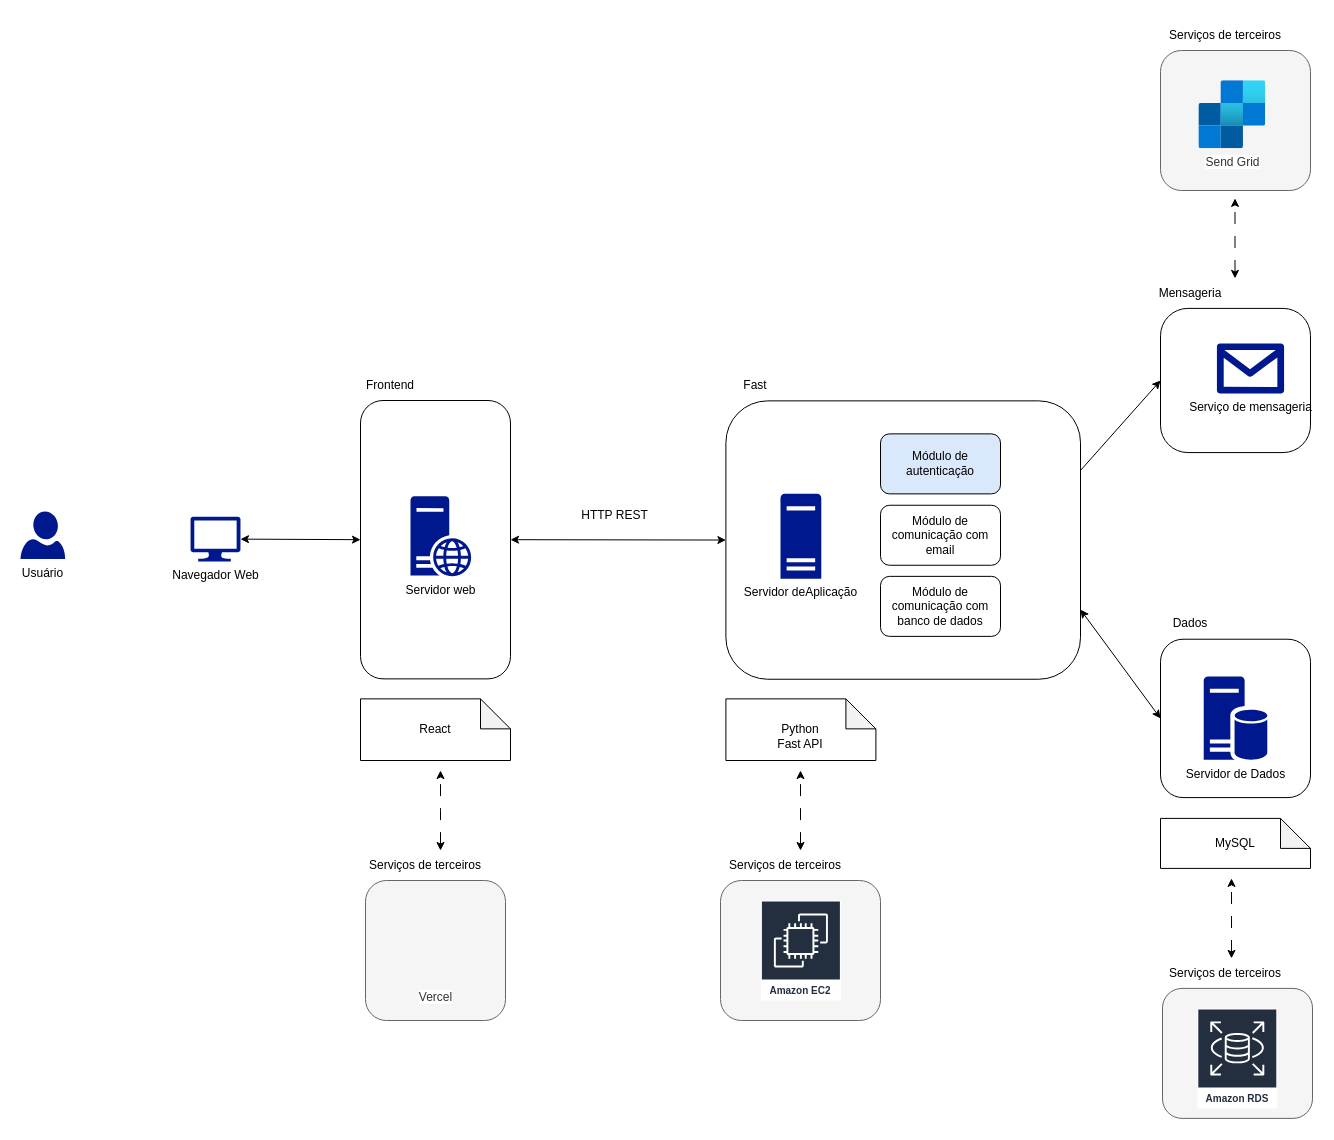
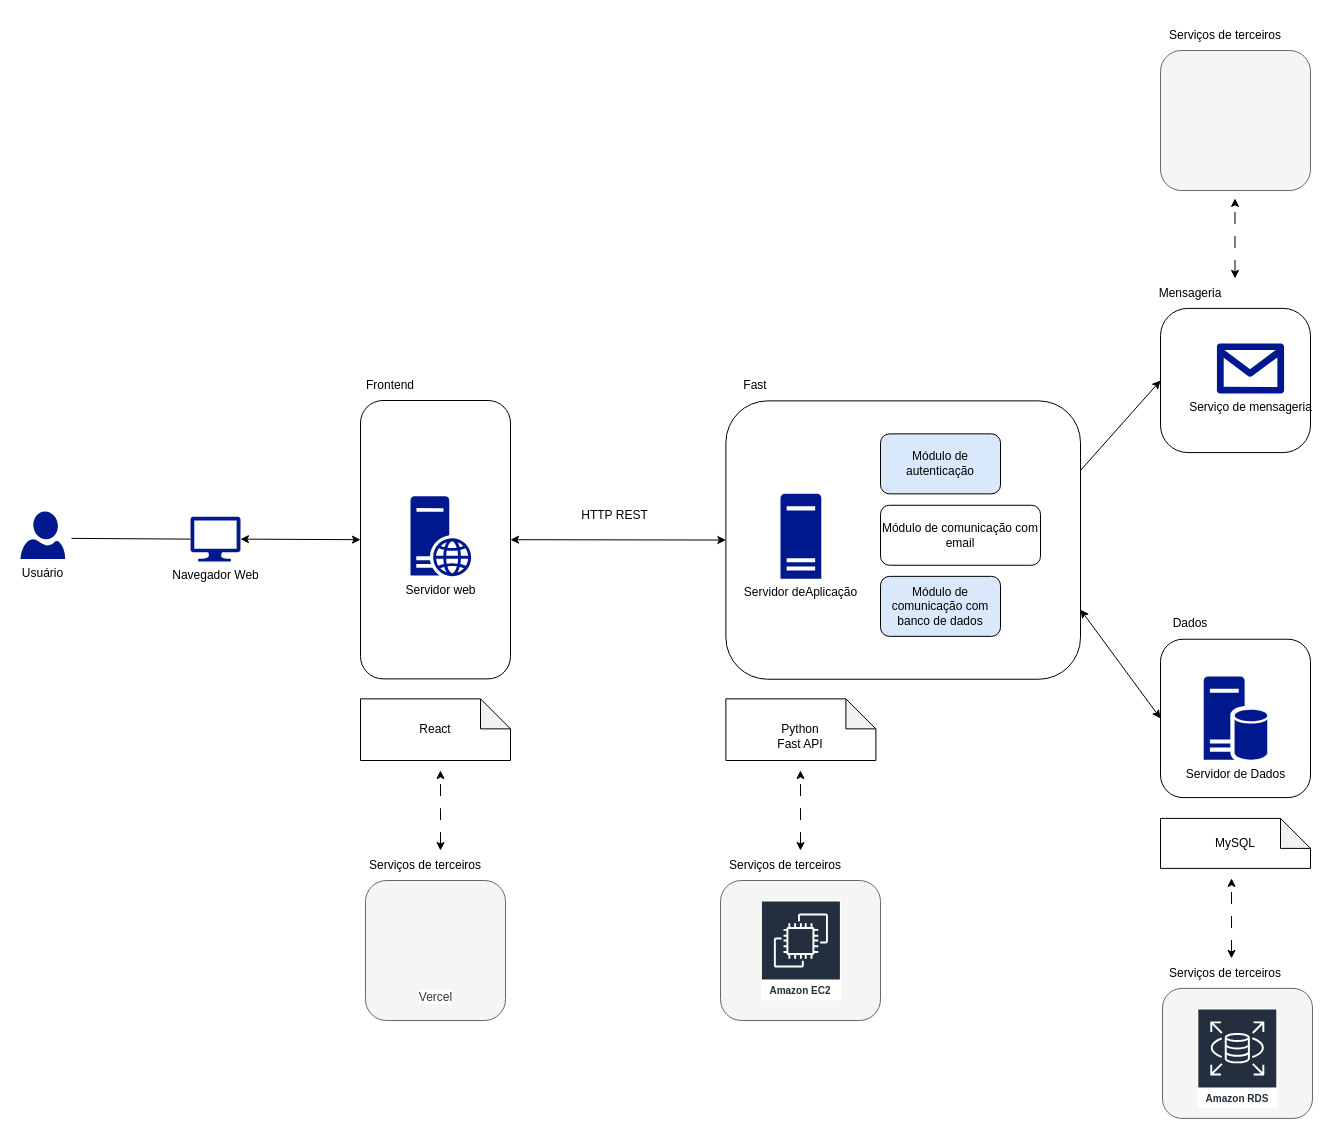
(1232, 115) -> none
(941, 535) -> (961, 535)
none -> (130, 539)
(941, 606) -> (941, 606)
